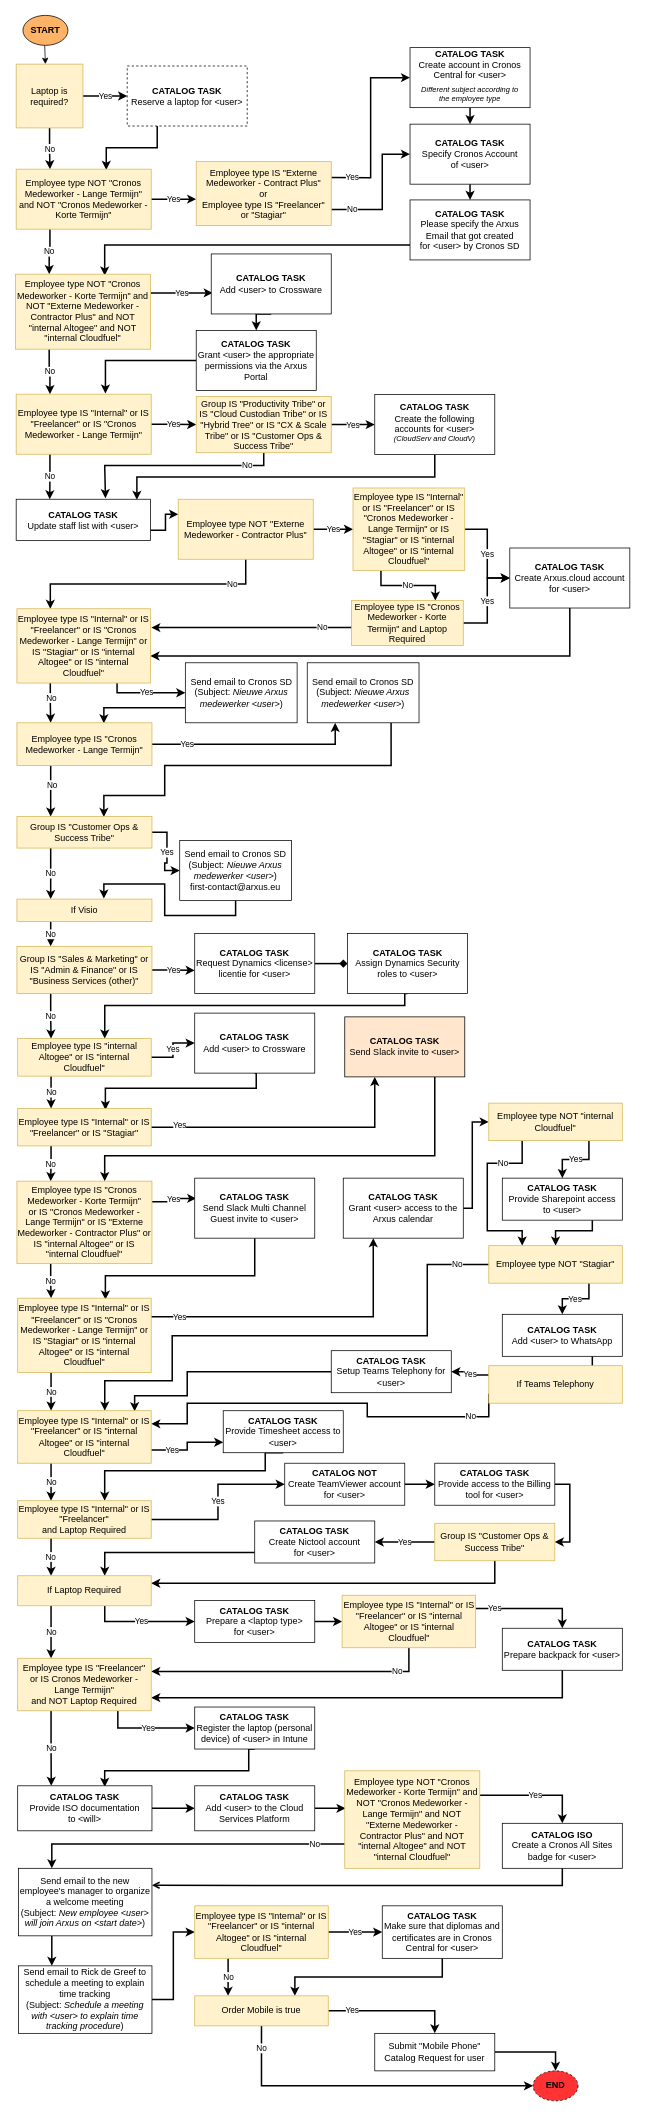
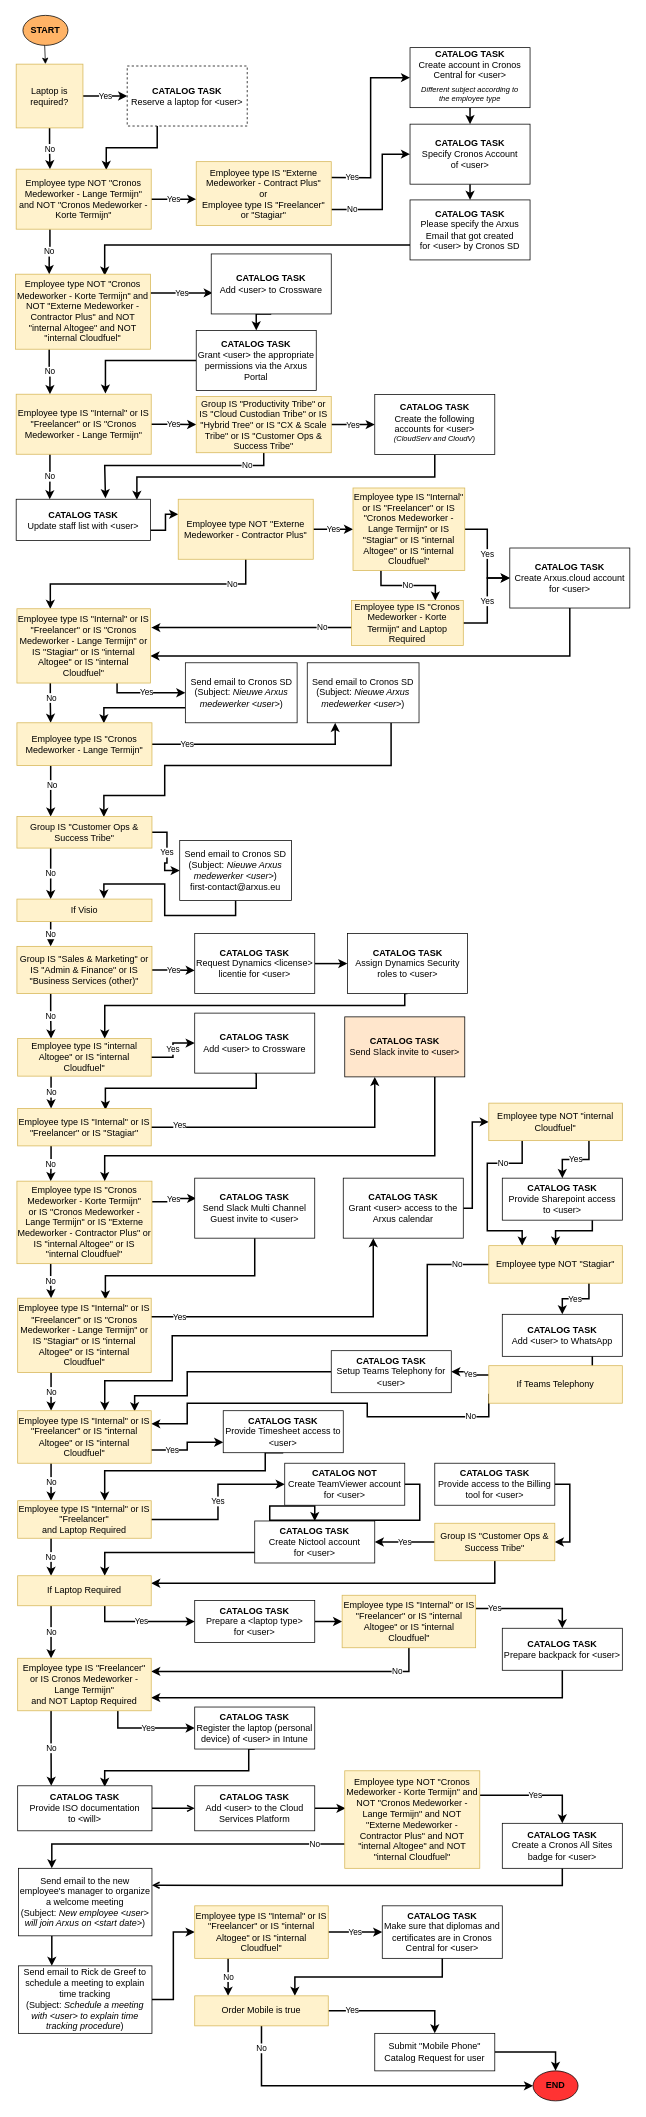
(338, 963) -> (339, 963)
(422, 1484) -> (331, 1520)
(186, 1808) -> (187, 1808)
(562, 1845) -> (562, 1845)
(555, 2085) -> (555, 2085)
